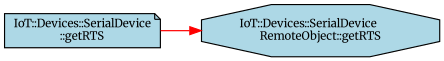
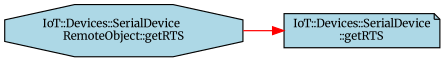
(175, 31) -> (258, 31)
